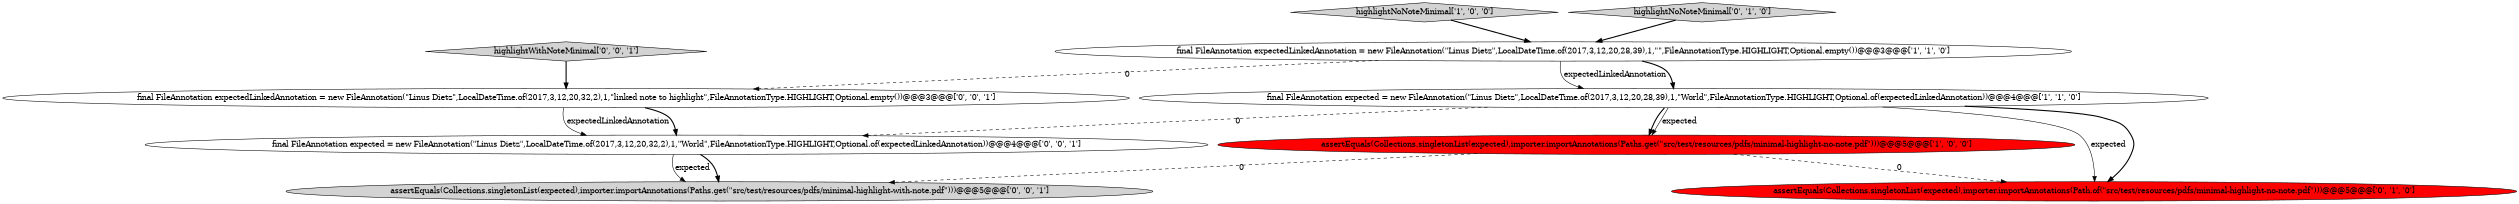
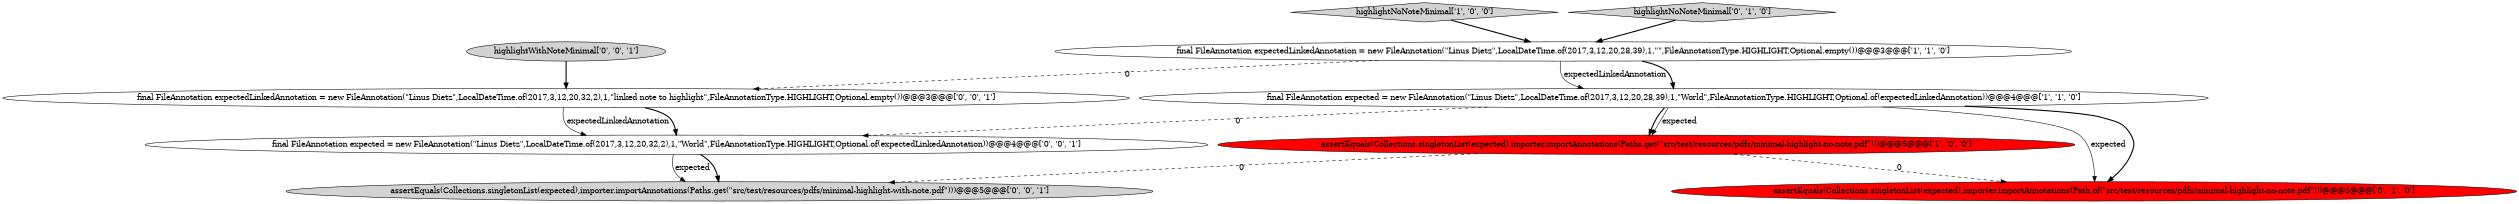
(566, 51) -> (566, 51)
